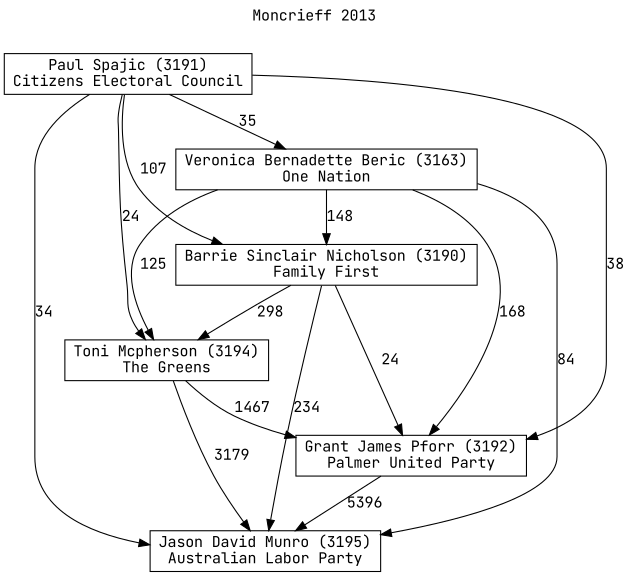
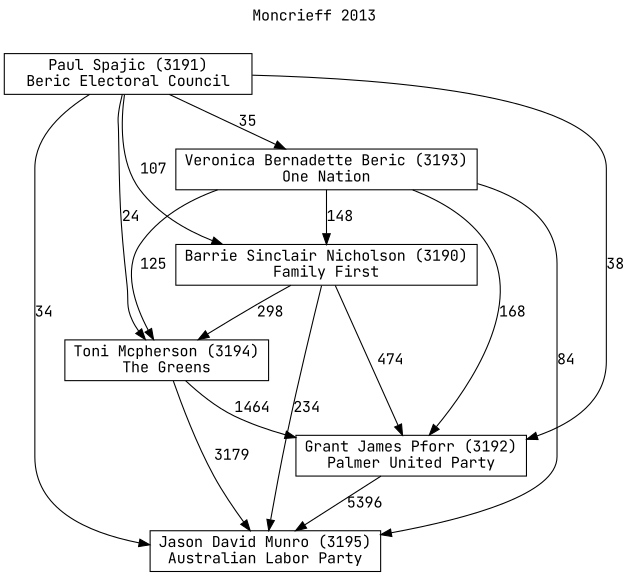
(128, 74) -> (128, 74)
(326, 169) -> (326, 169)
(390, 360) -> (390, 360)
(253, 408) -> (253, 408)
